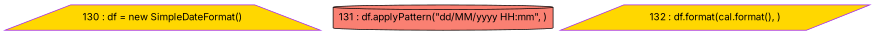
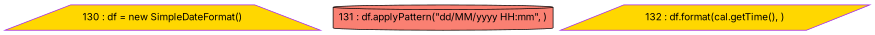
(715, 18) -> (715, 18)
